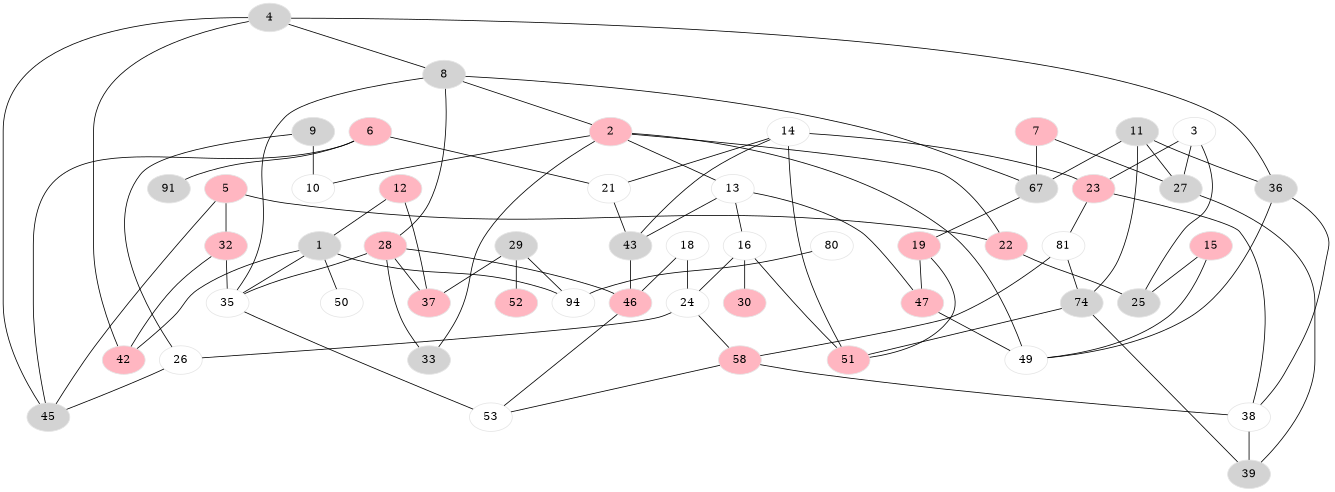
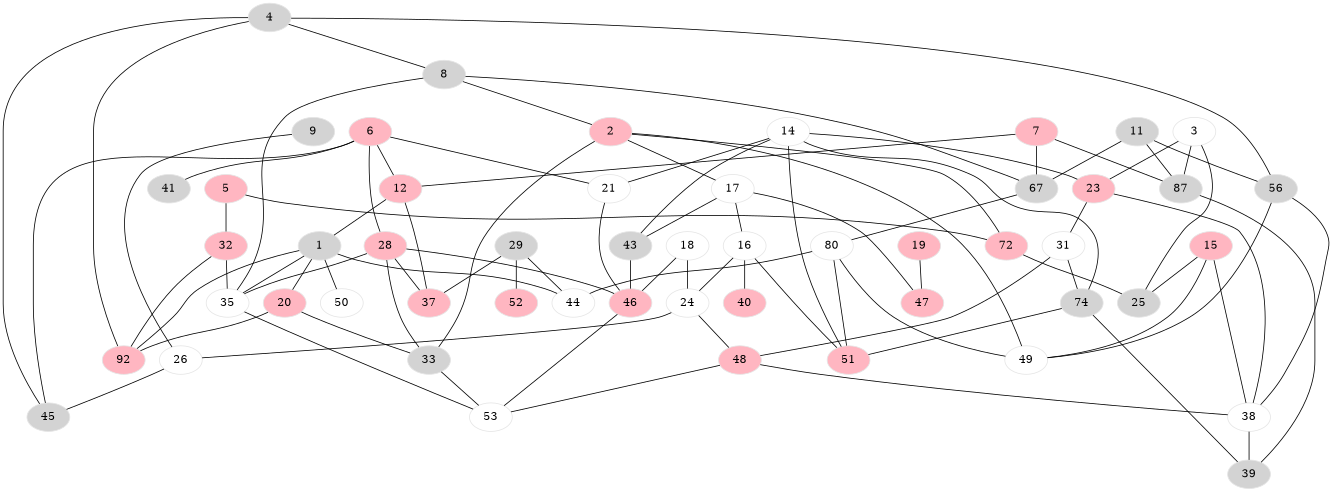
none -> (748, 158)
none -> (385, 160)
(441, 169) -> (370, 189)
(169, 189) -> (169, 189)
(313, 189) -> none
(733, 189) -> (733, 189)
(1181, 189) -> (1181, 189)
(1276, 189) -> (1276, 189)
(618, 212) -> (600, 249)
(978, 217) -> (938, 216)
(1130, 224) -> (983, 182)
(1006, 246) -> (1006, 246)
(1063, 246) -> (1063, 246)
(132, 299) -> none
none -> (285, 303)
(573, 303) -> (573, 303)
(745, 303) -> (745, 303)
(943, 327) -> (840, 303)
none -> (1230, 332)
(978, 333) -> (902, 322)
(124, 360) -> (124, 360)
(740, 360) -> (740, 360)
none -> (460, 389)
